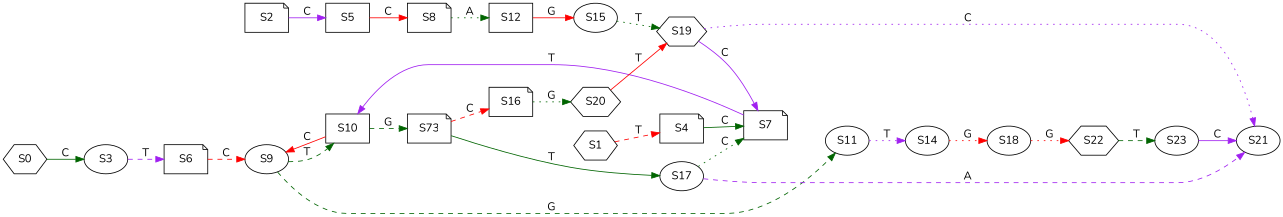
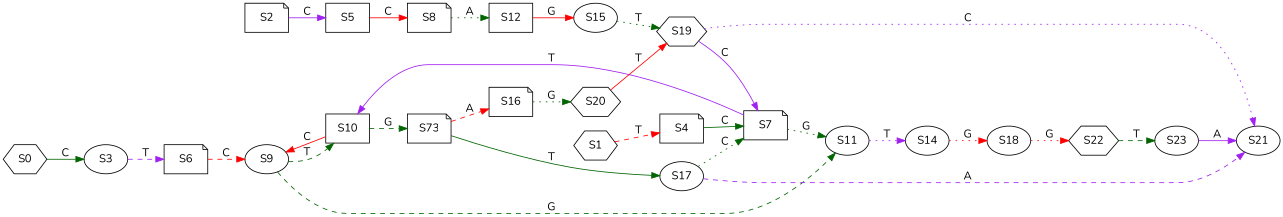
(470, 109) -> (470, 109)
none -> (803, 132)
(1217, 135) -> (1217, 135)
